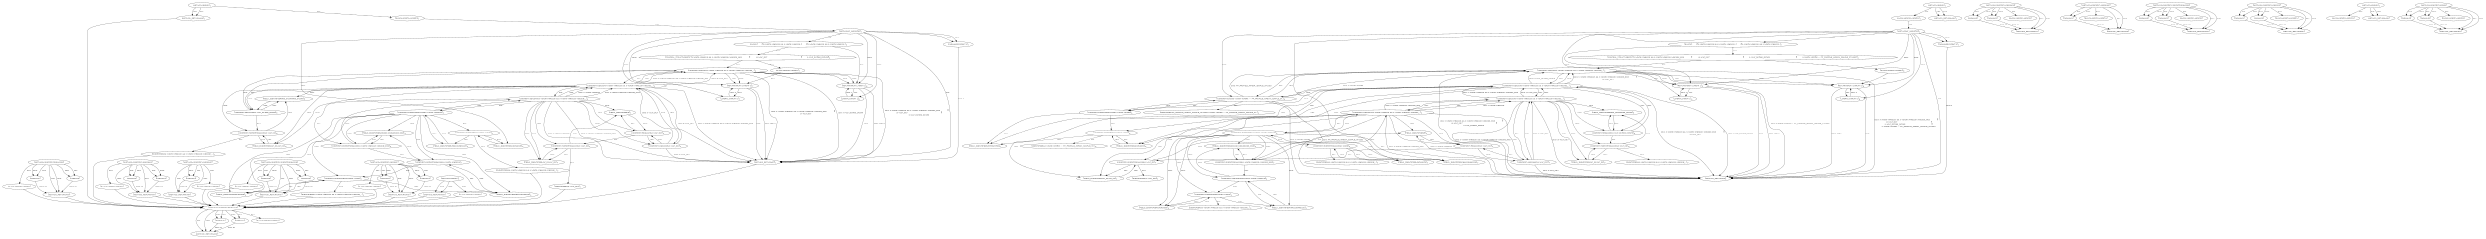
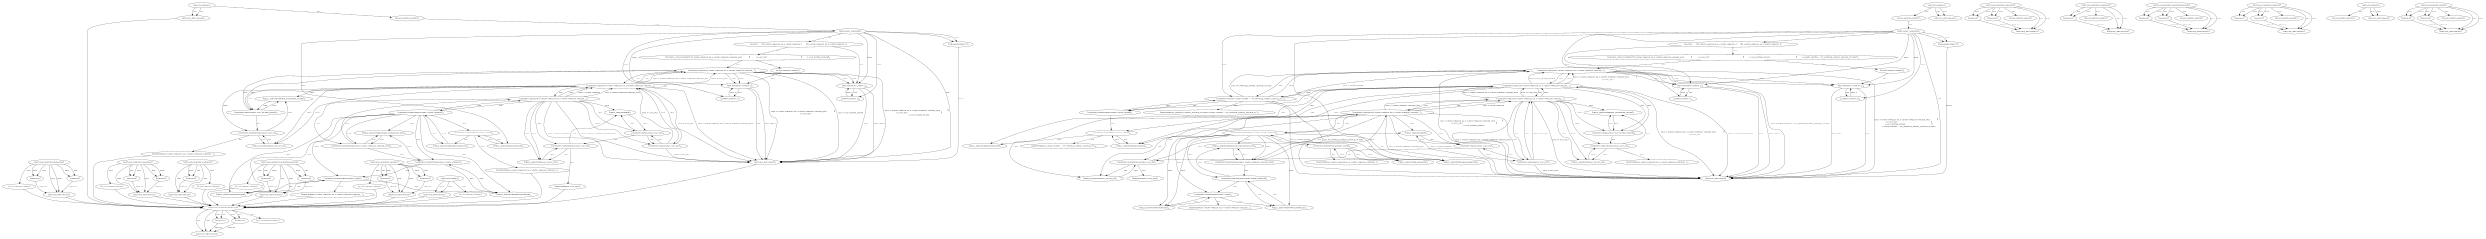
(1031, 118) -> none
